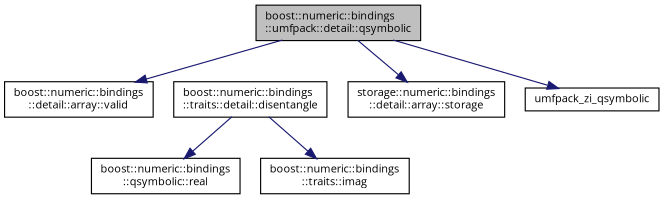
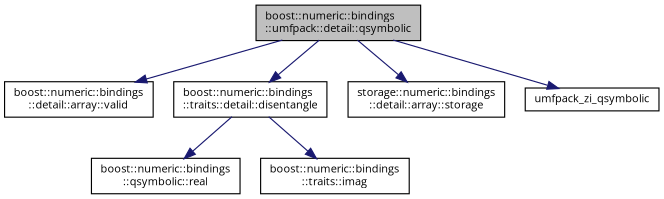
none -> (299, 57)
